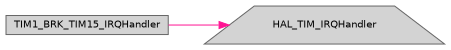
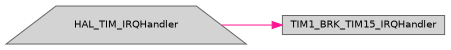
(194, 25) -> (247, 25)
